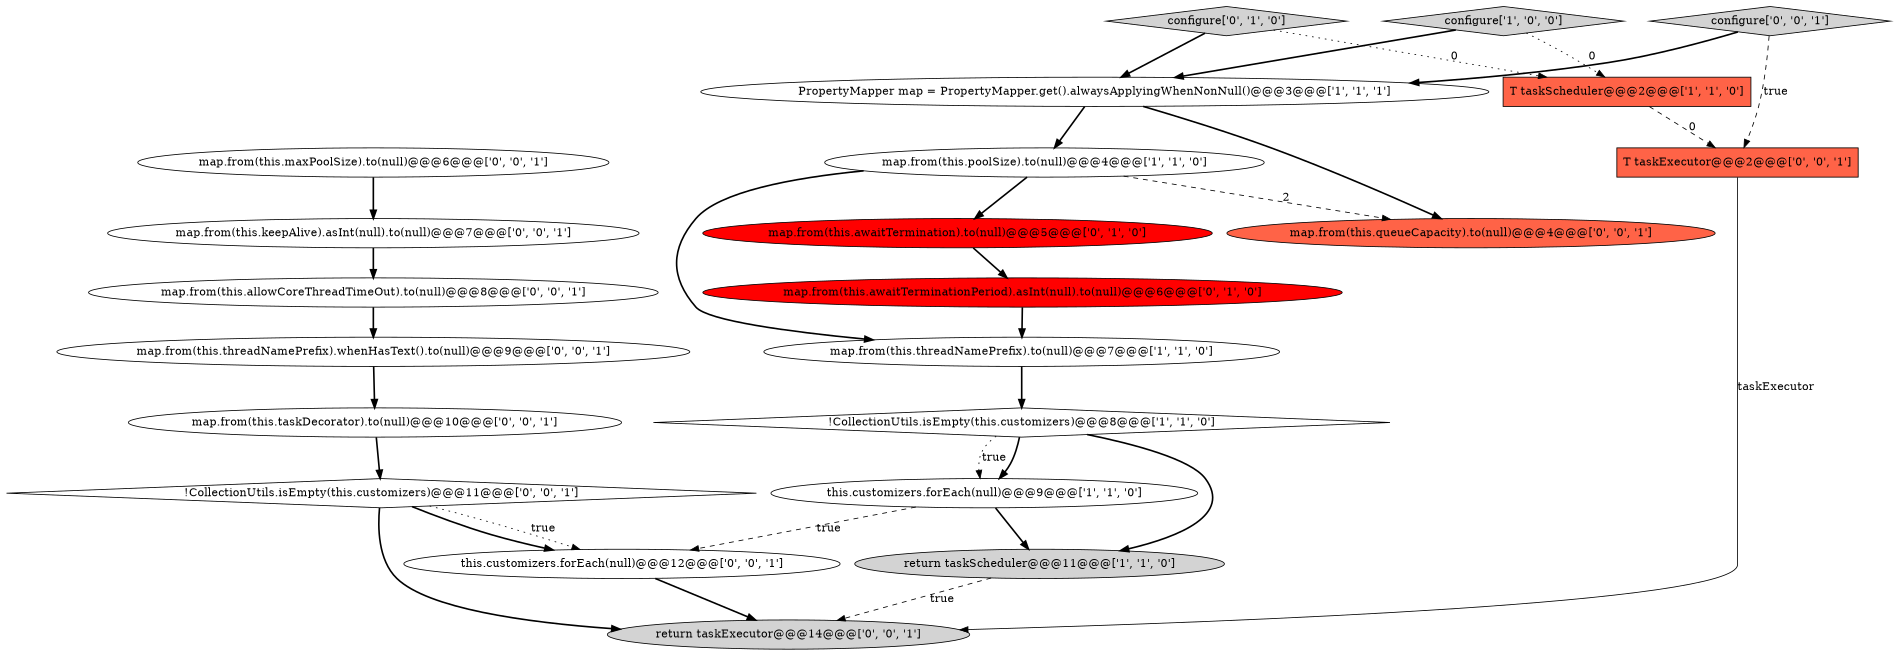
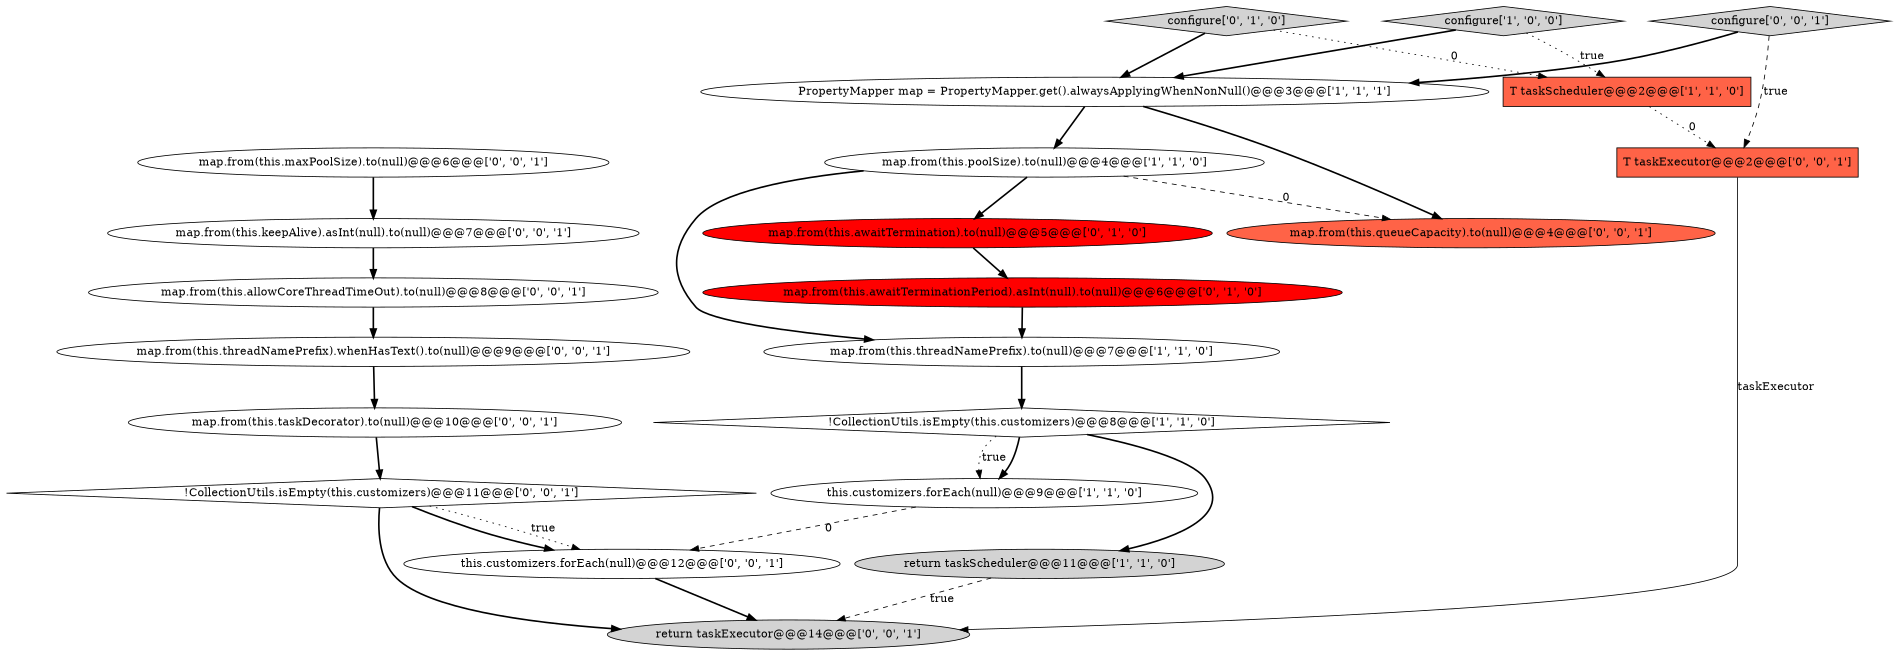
(1592, 56) -> (1592, 56)
(1679, 125) -> (1679, 125)
(1287, 198) -> (1287, 198)
(1009, 525) -> none
(829, 529) -> (829, 529)
